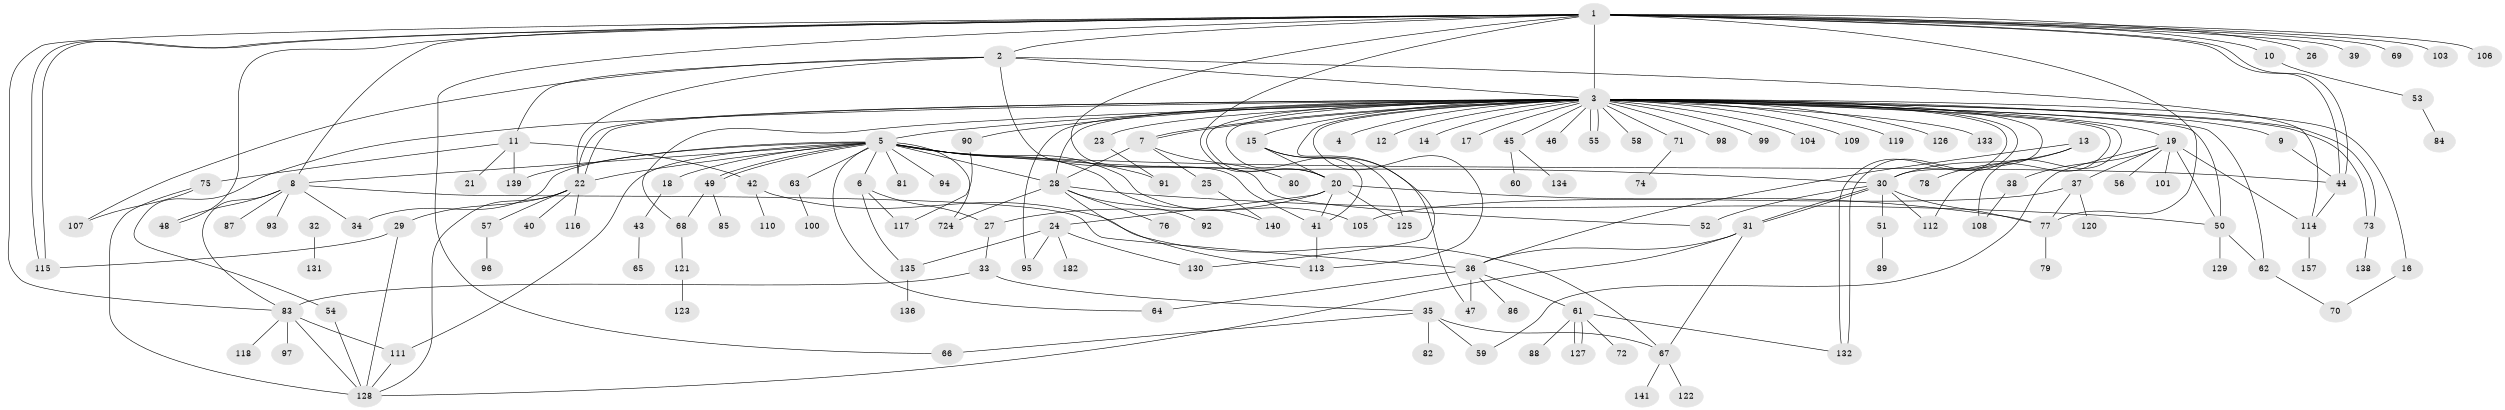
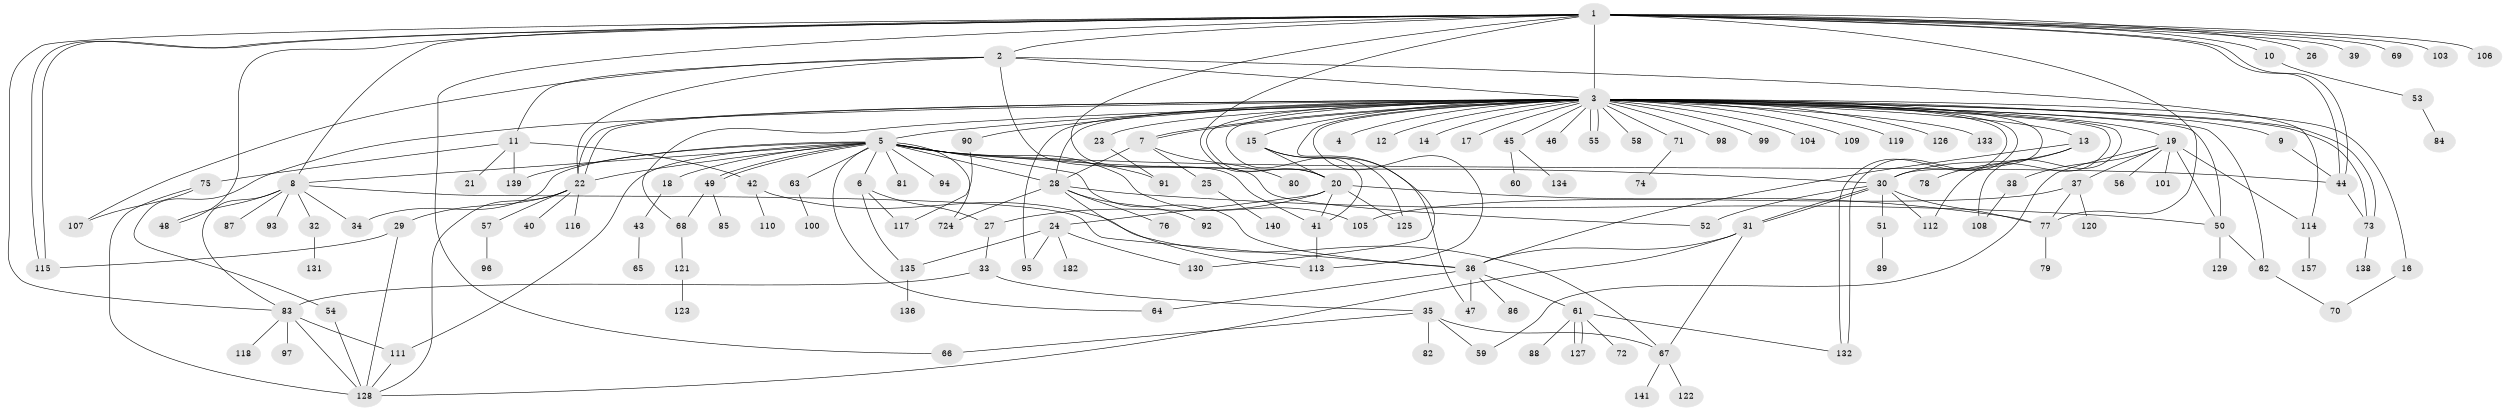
none -> (1842, 109)
(1092, 172) -> (1232, 218)
none -> (304, 205)
(2325, 205) -> (2355, 205)
